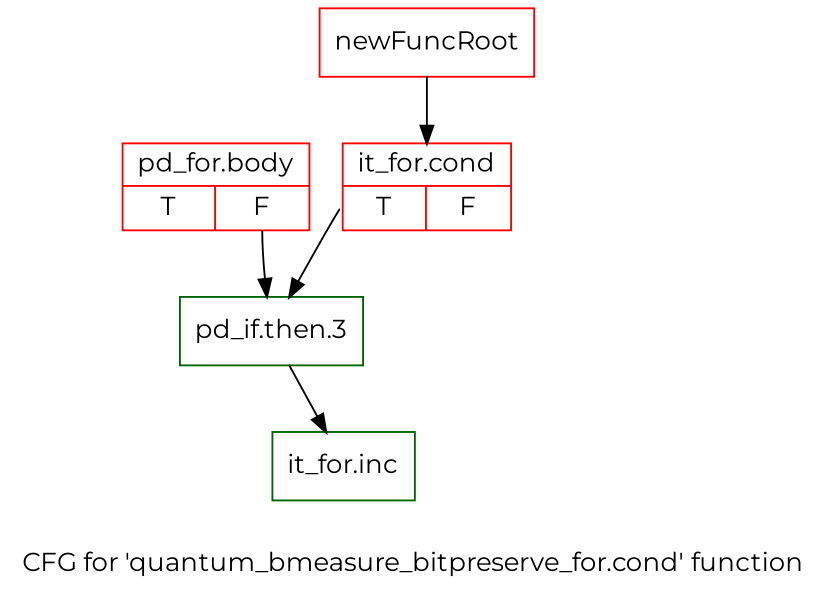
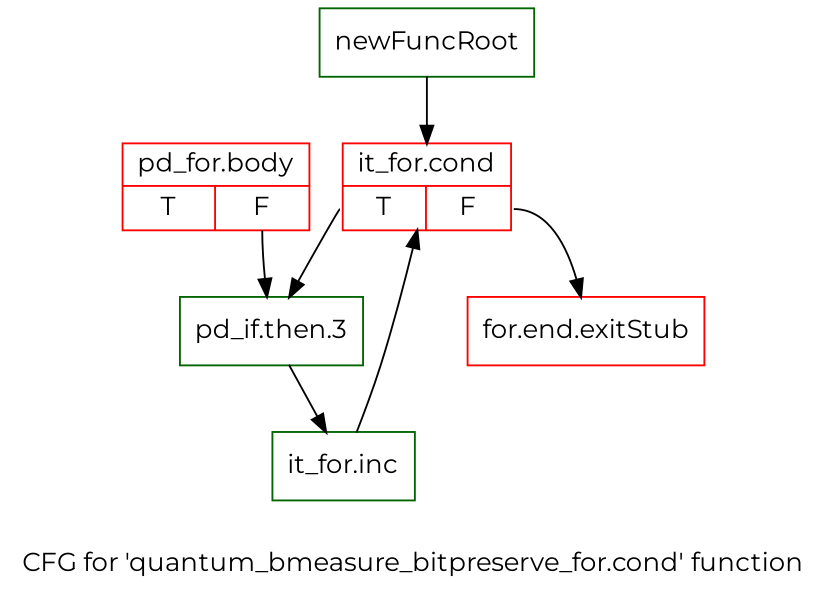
(427, 43) -> (427, 43)
none -> (586, 331)
none -> (388, 341)
